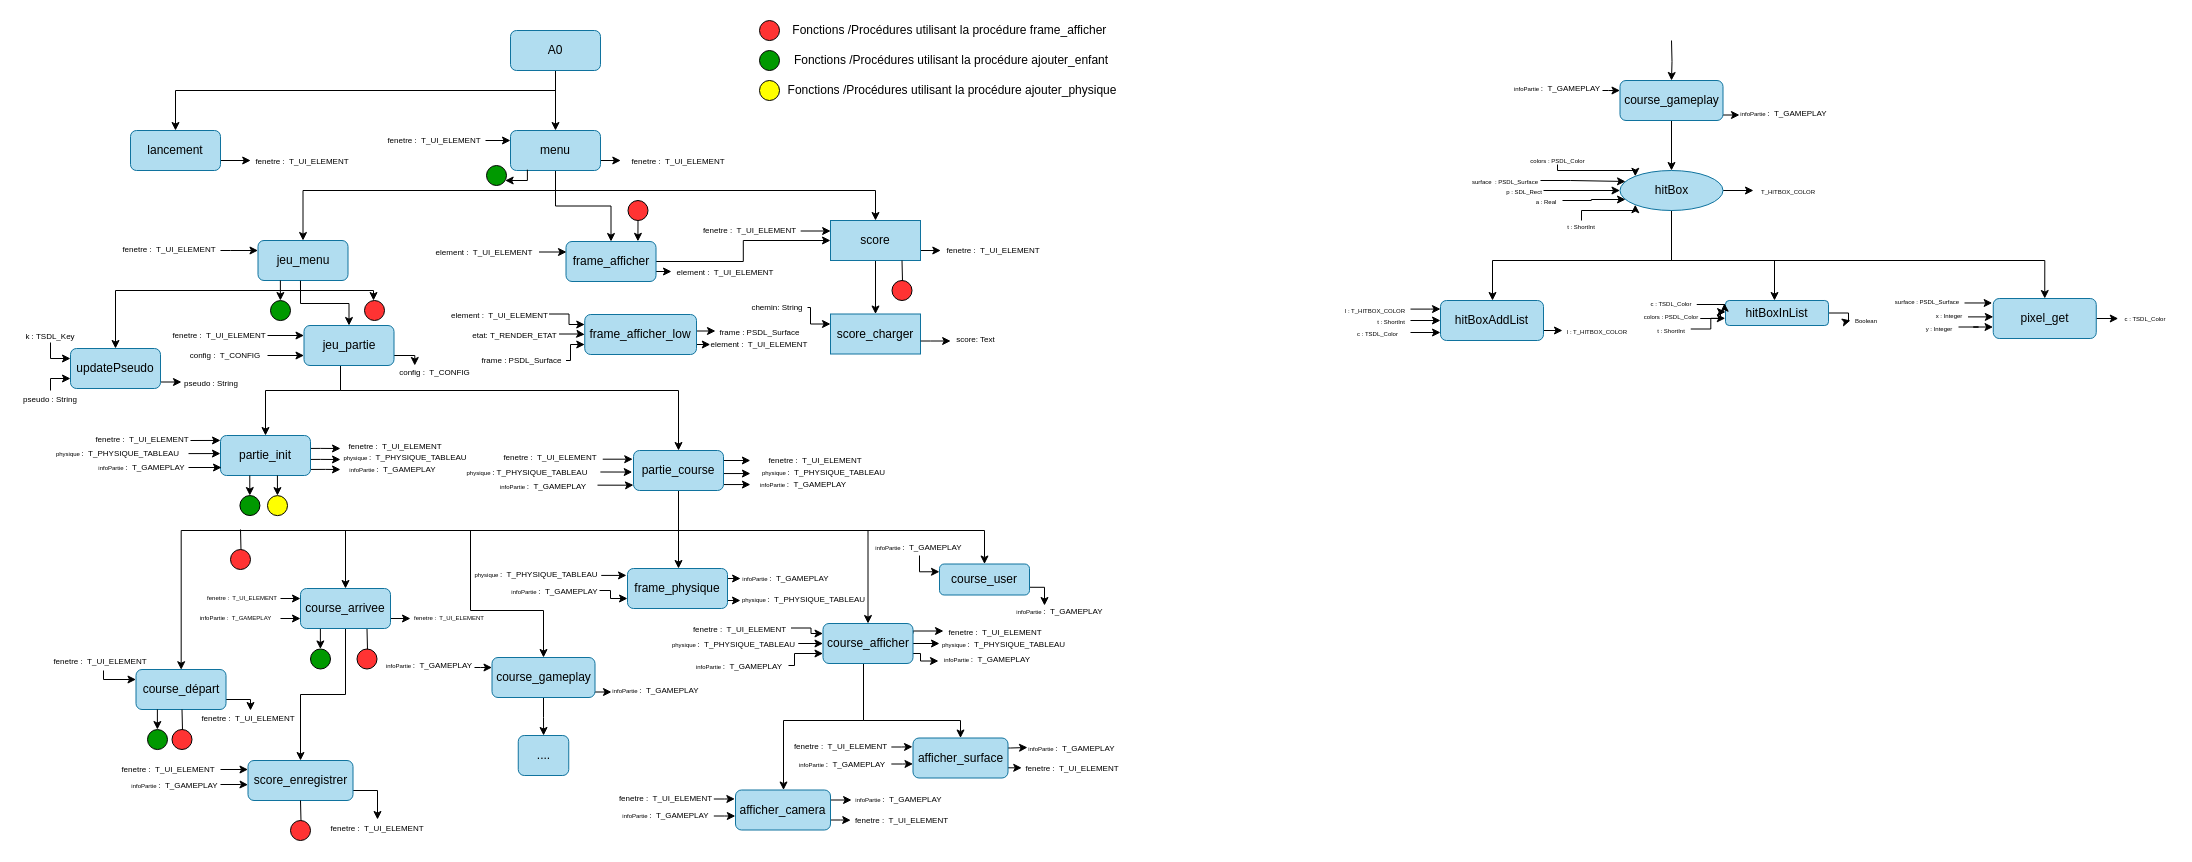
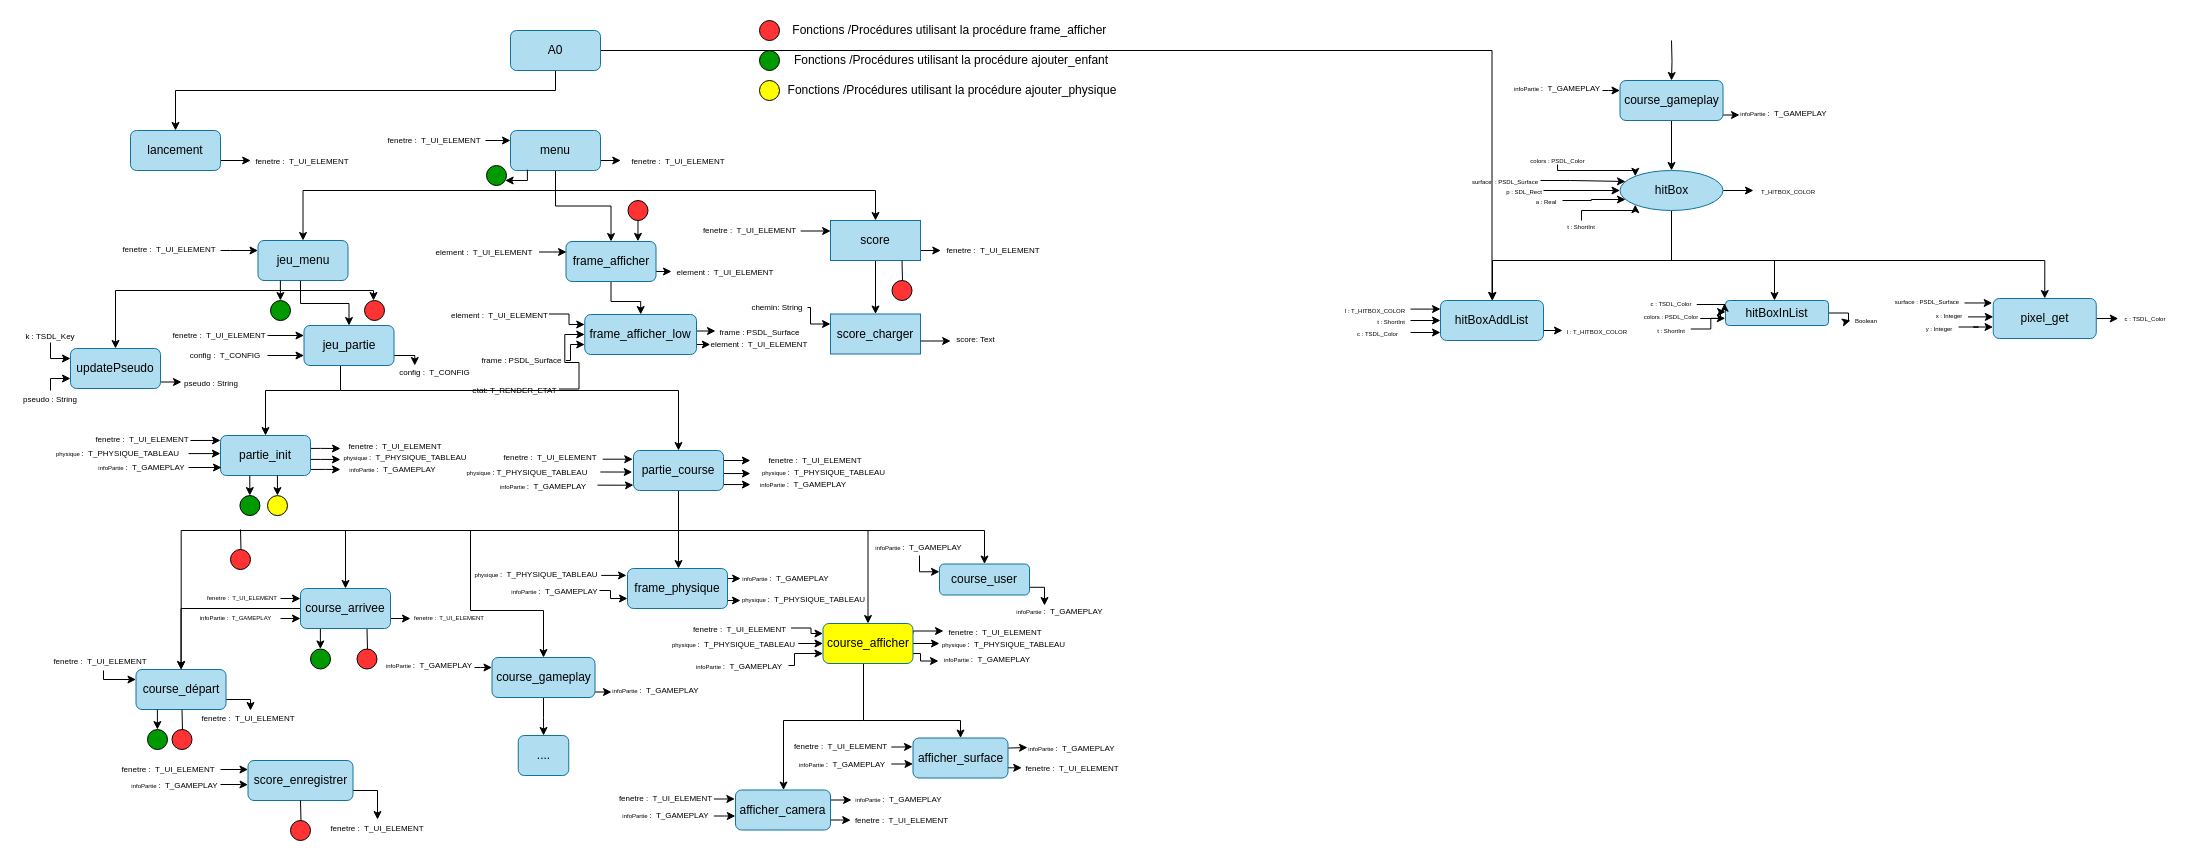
(556, 107) -> (1150, 51)
(743, 255) -> (618, 302)
(515, 334) -> (515, 389)
(868, 644) -> (868, 644)
(327, 695) -> (242, 609)
